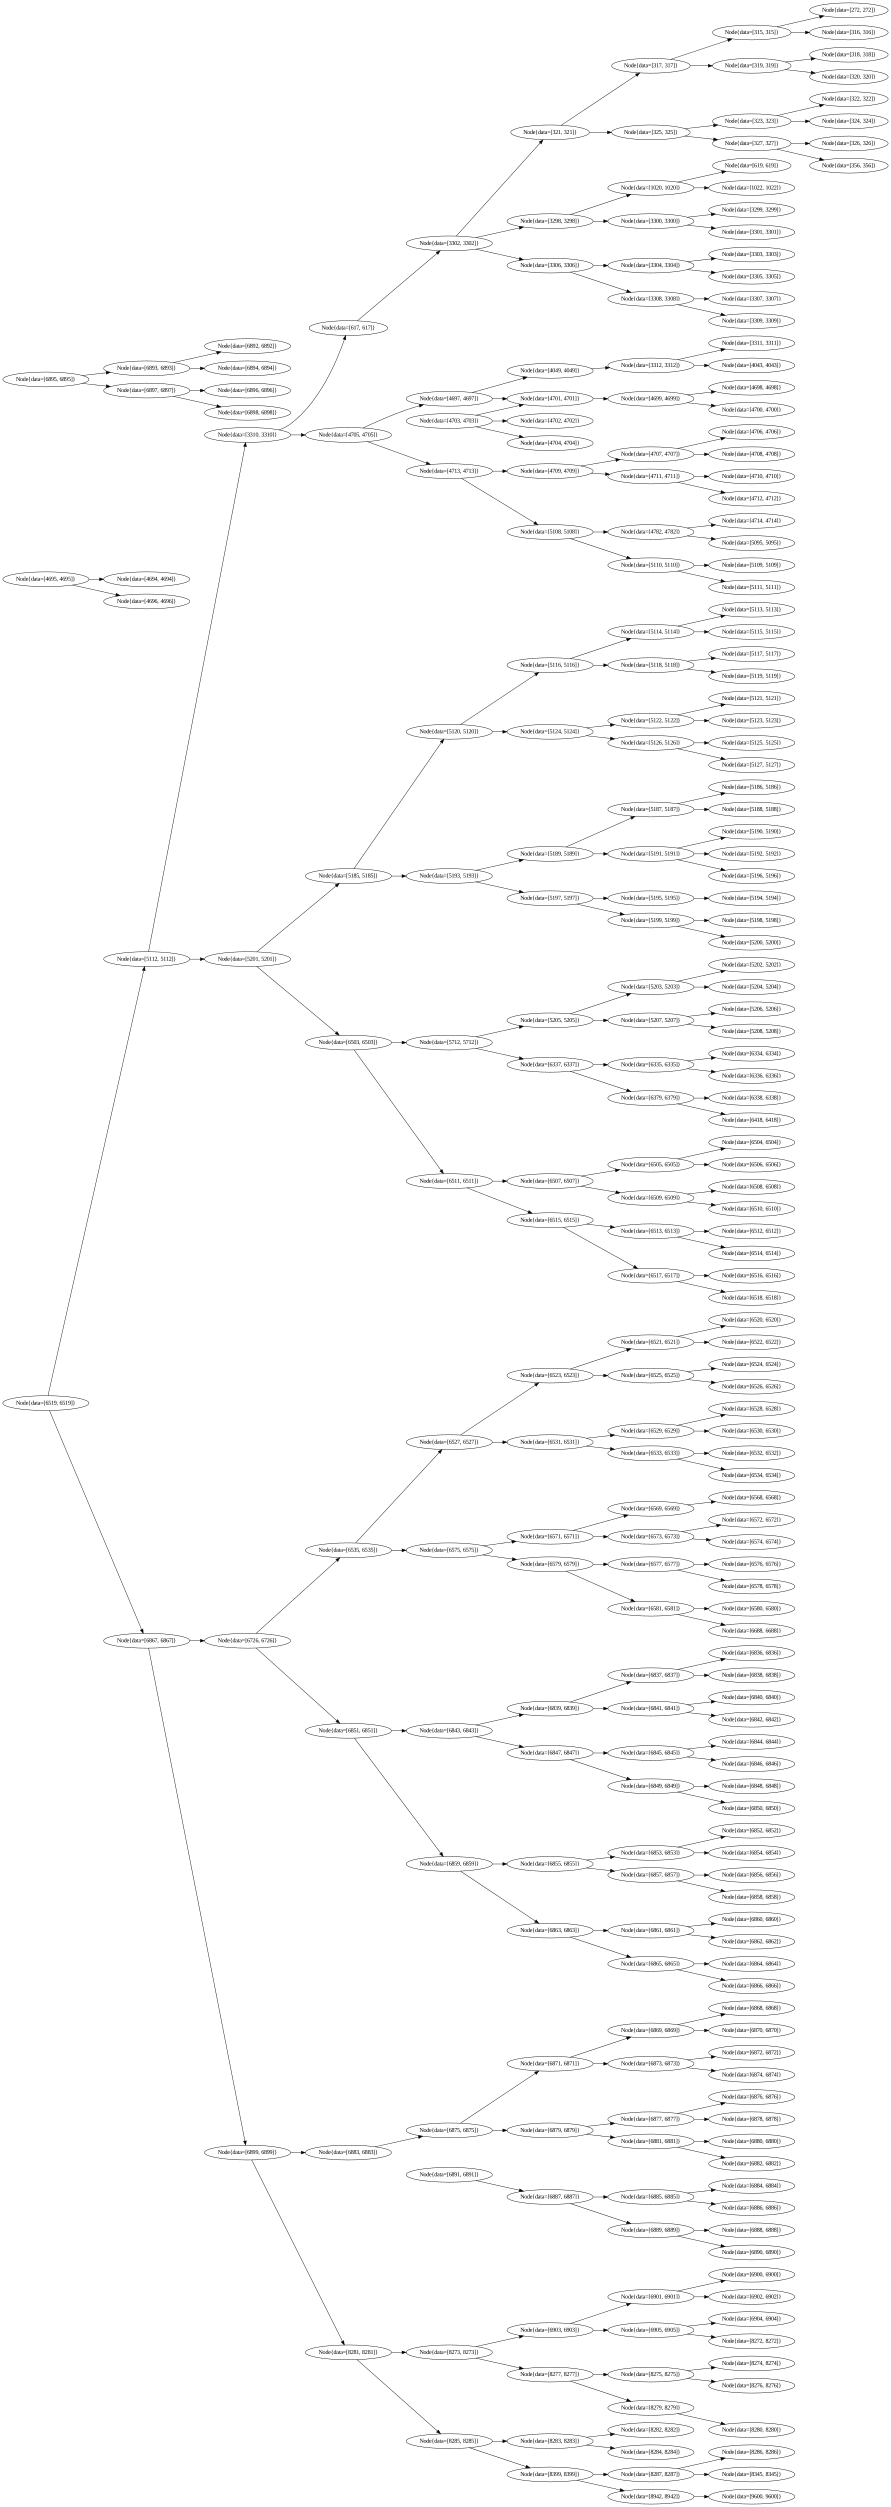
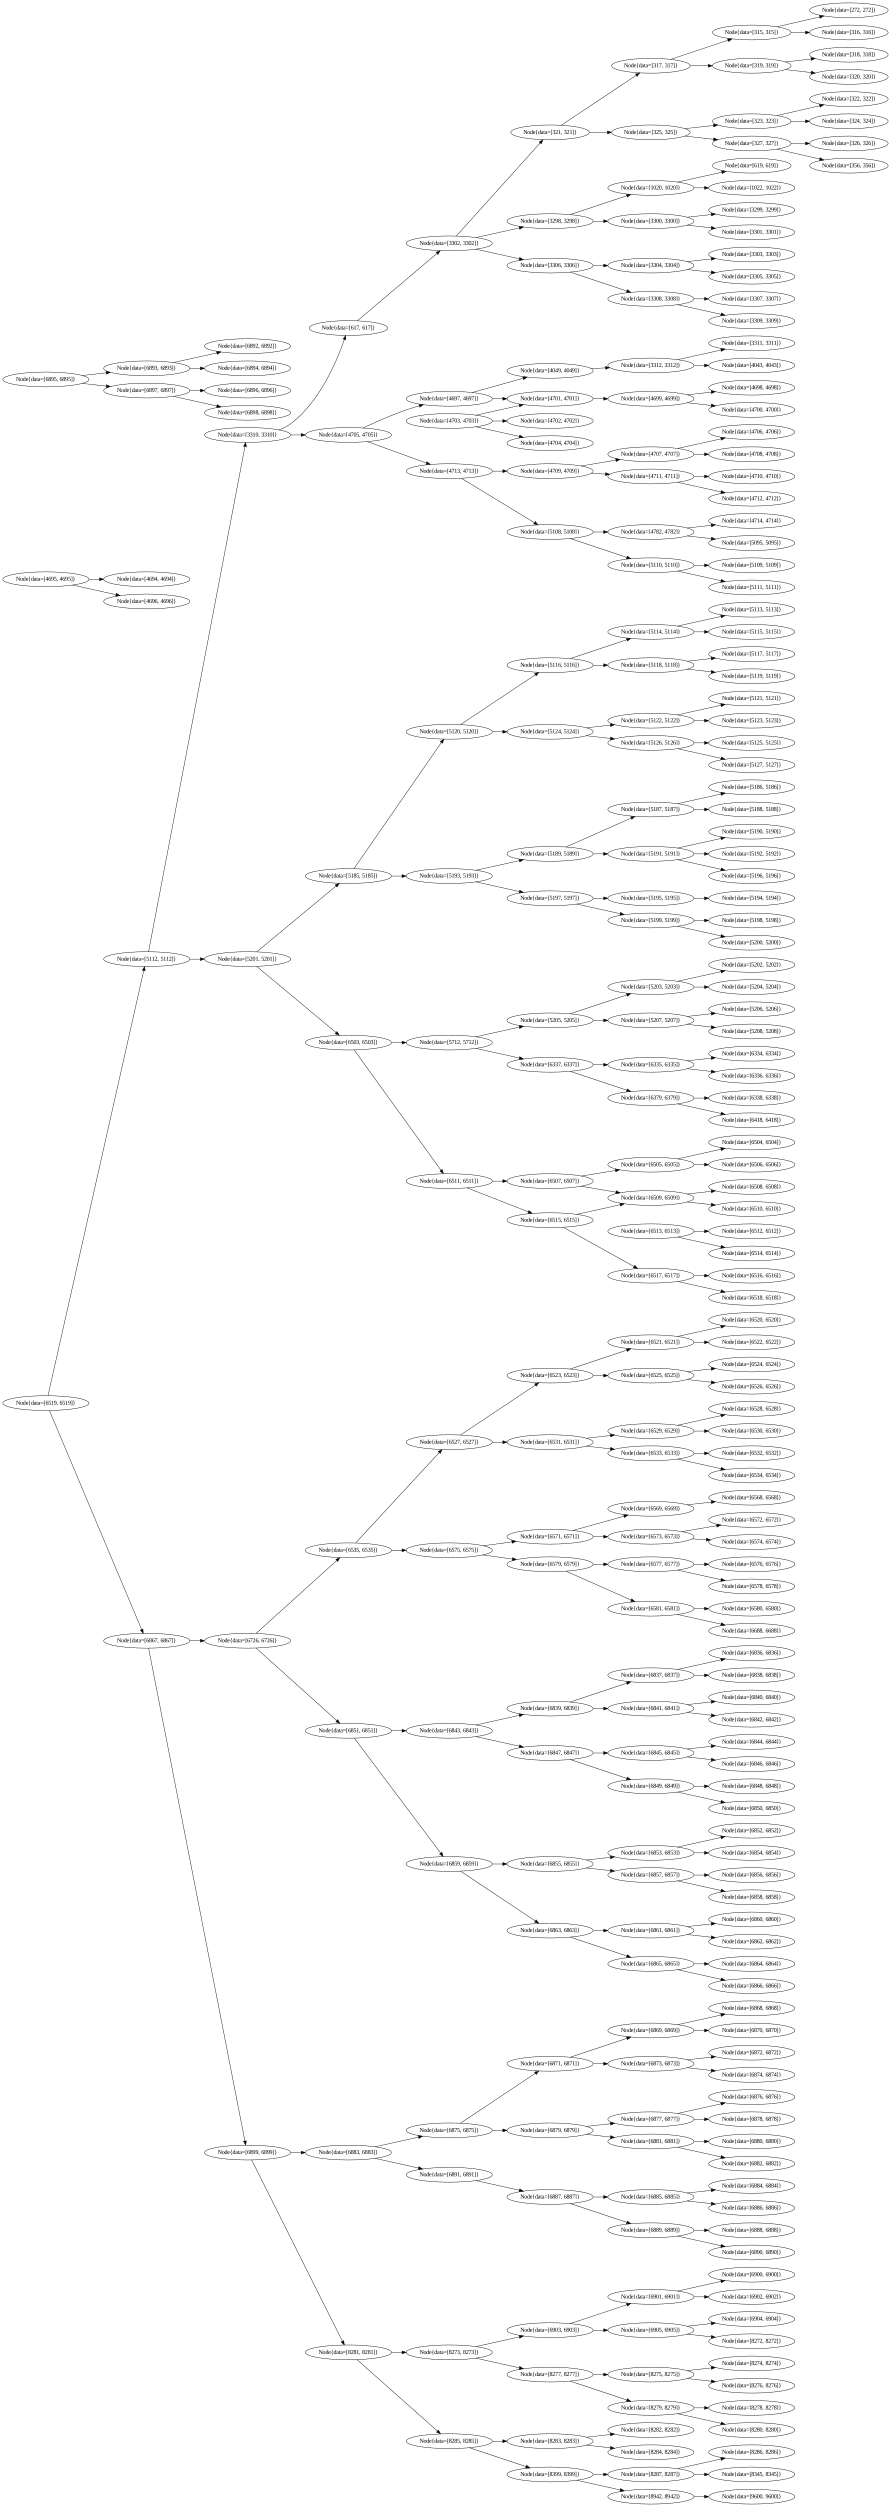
(598, 1225) -> (598, 1210)
none -> (397, 2163)
none -> (752, 2408)
